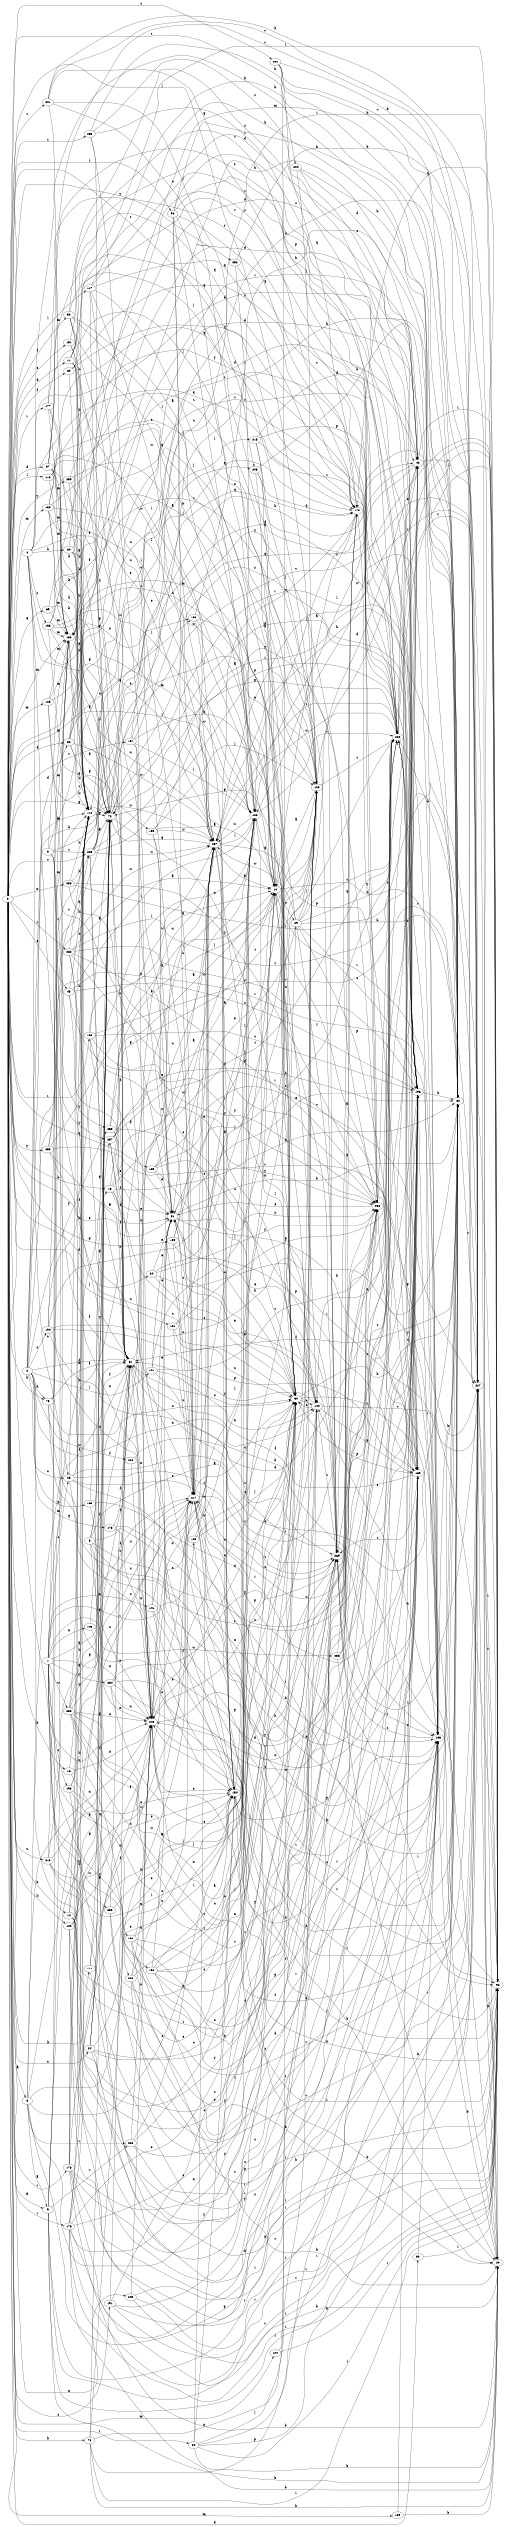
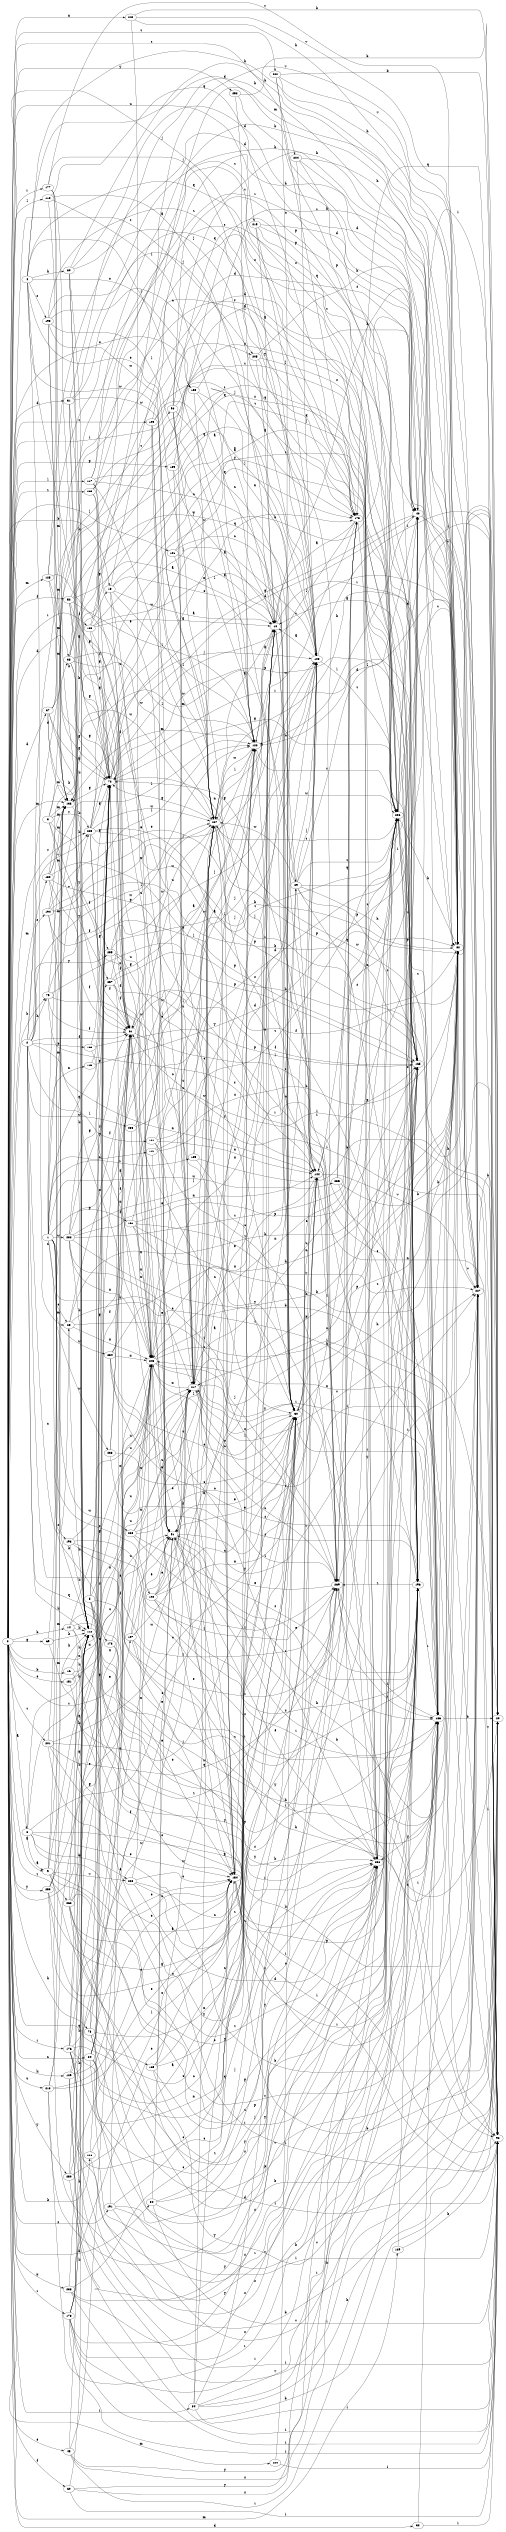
(69, 361) -> (69, 401)
(37, 1698) -> none
(304, 1716) -> (490, 1461)
